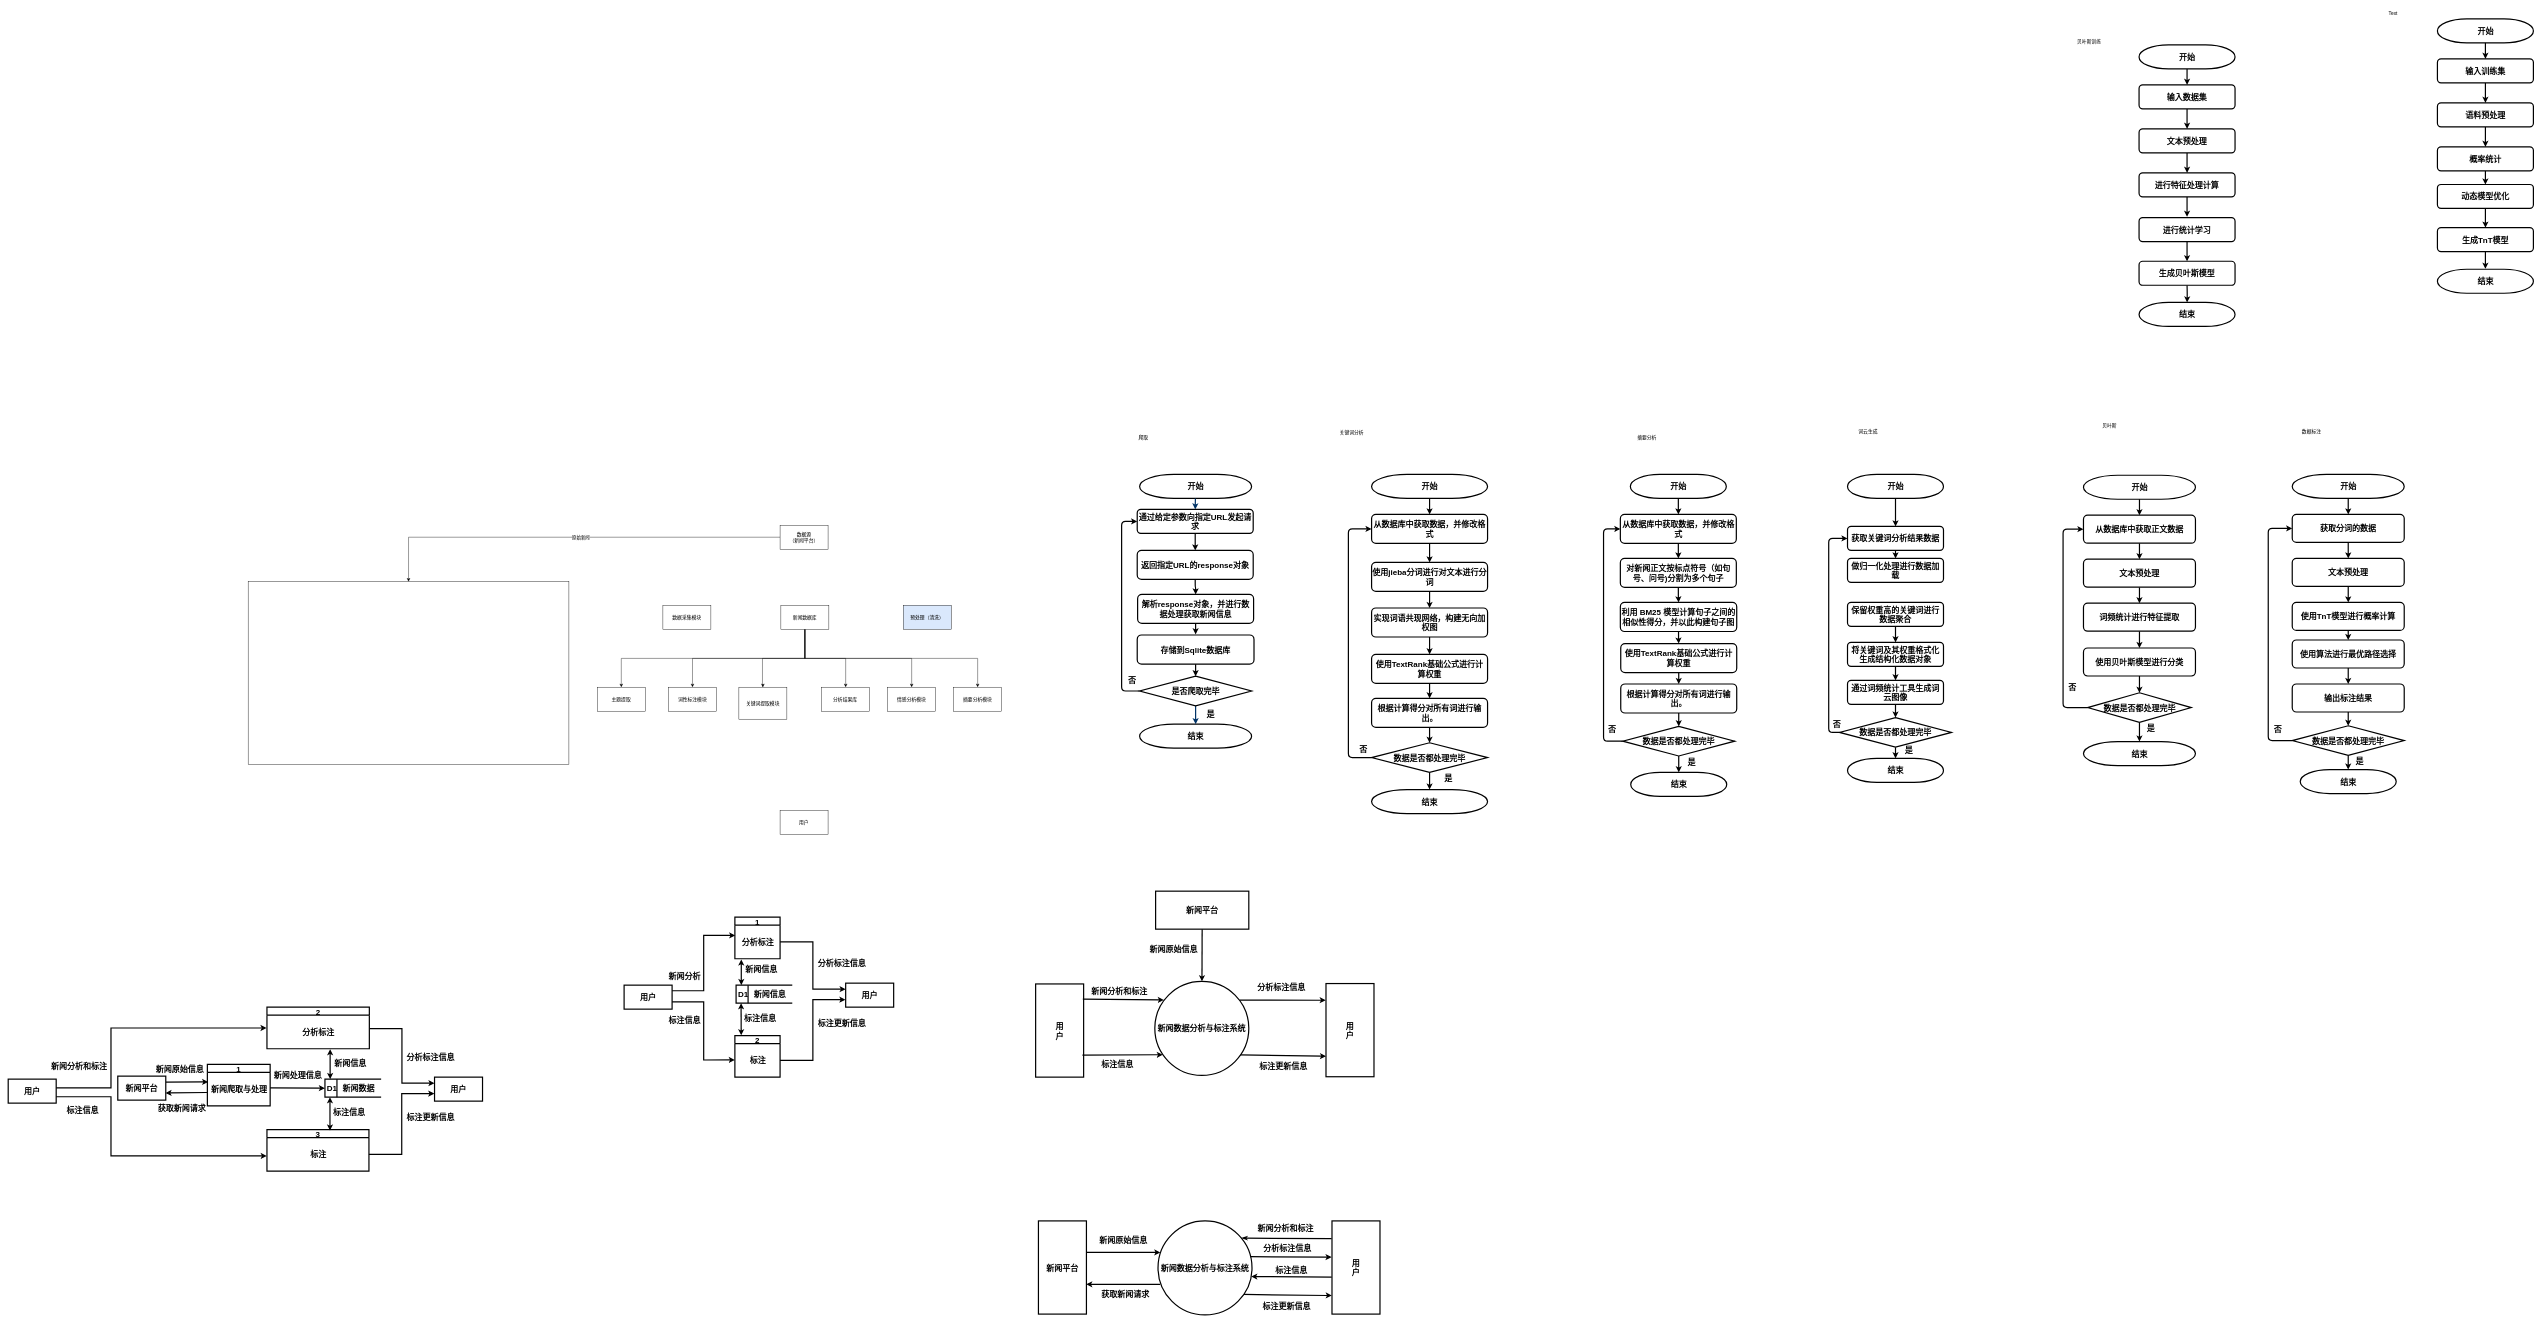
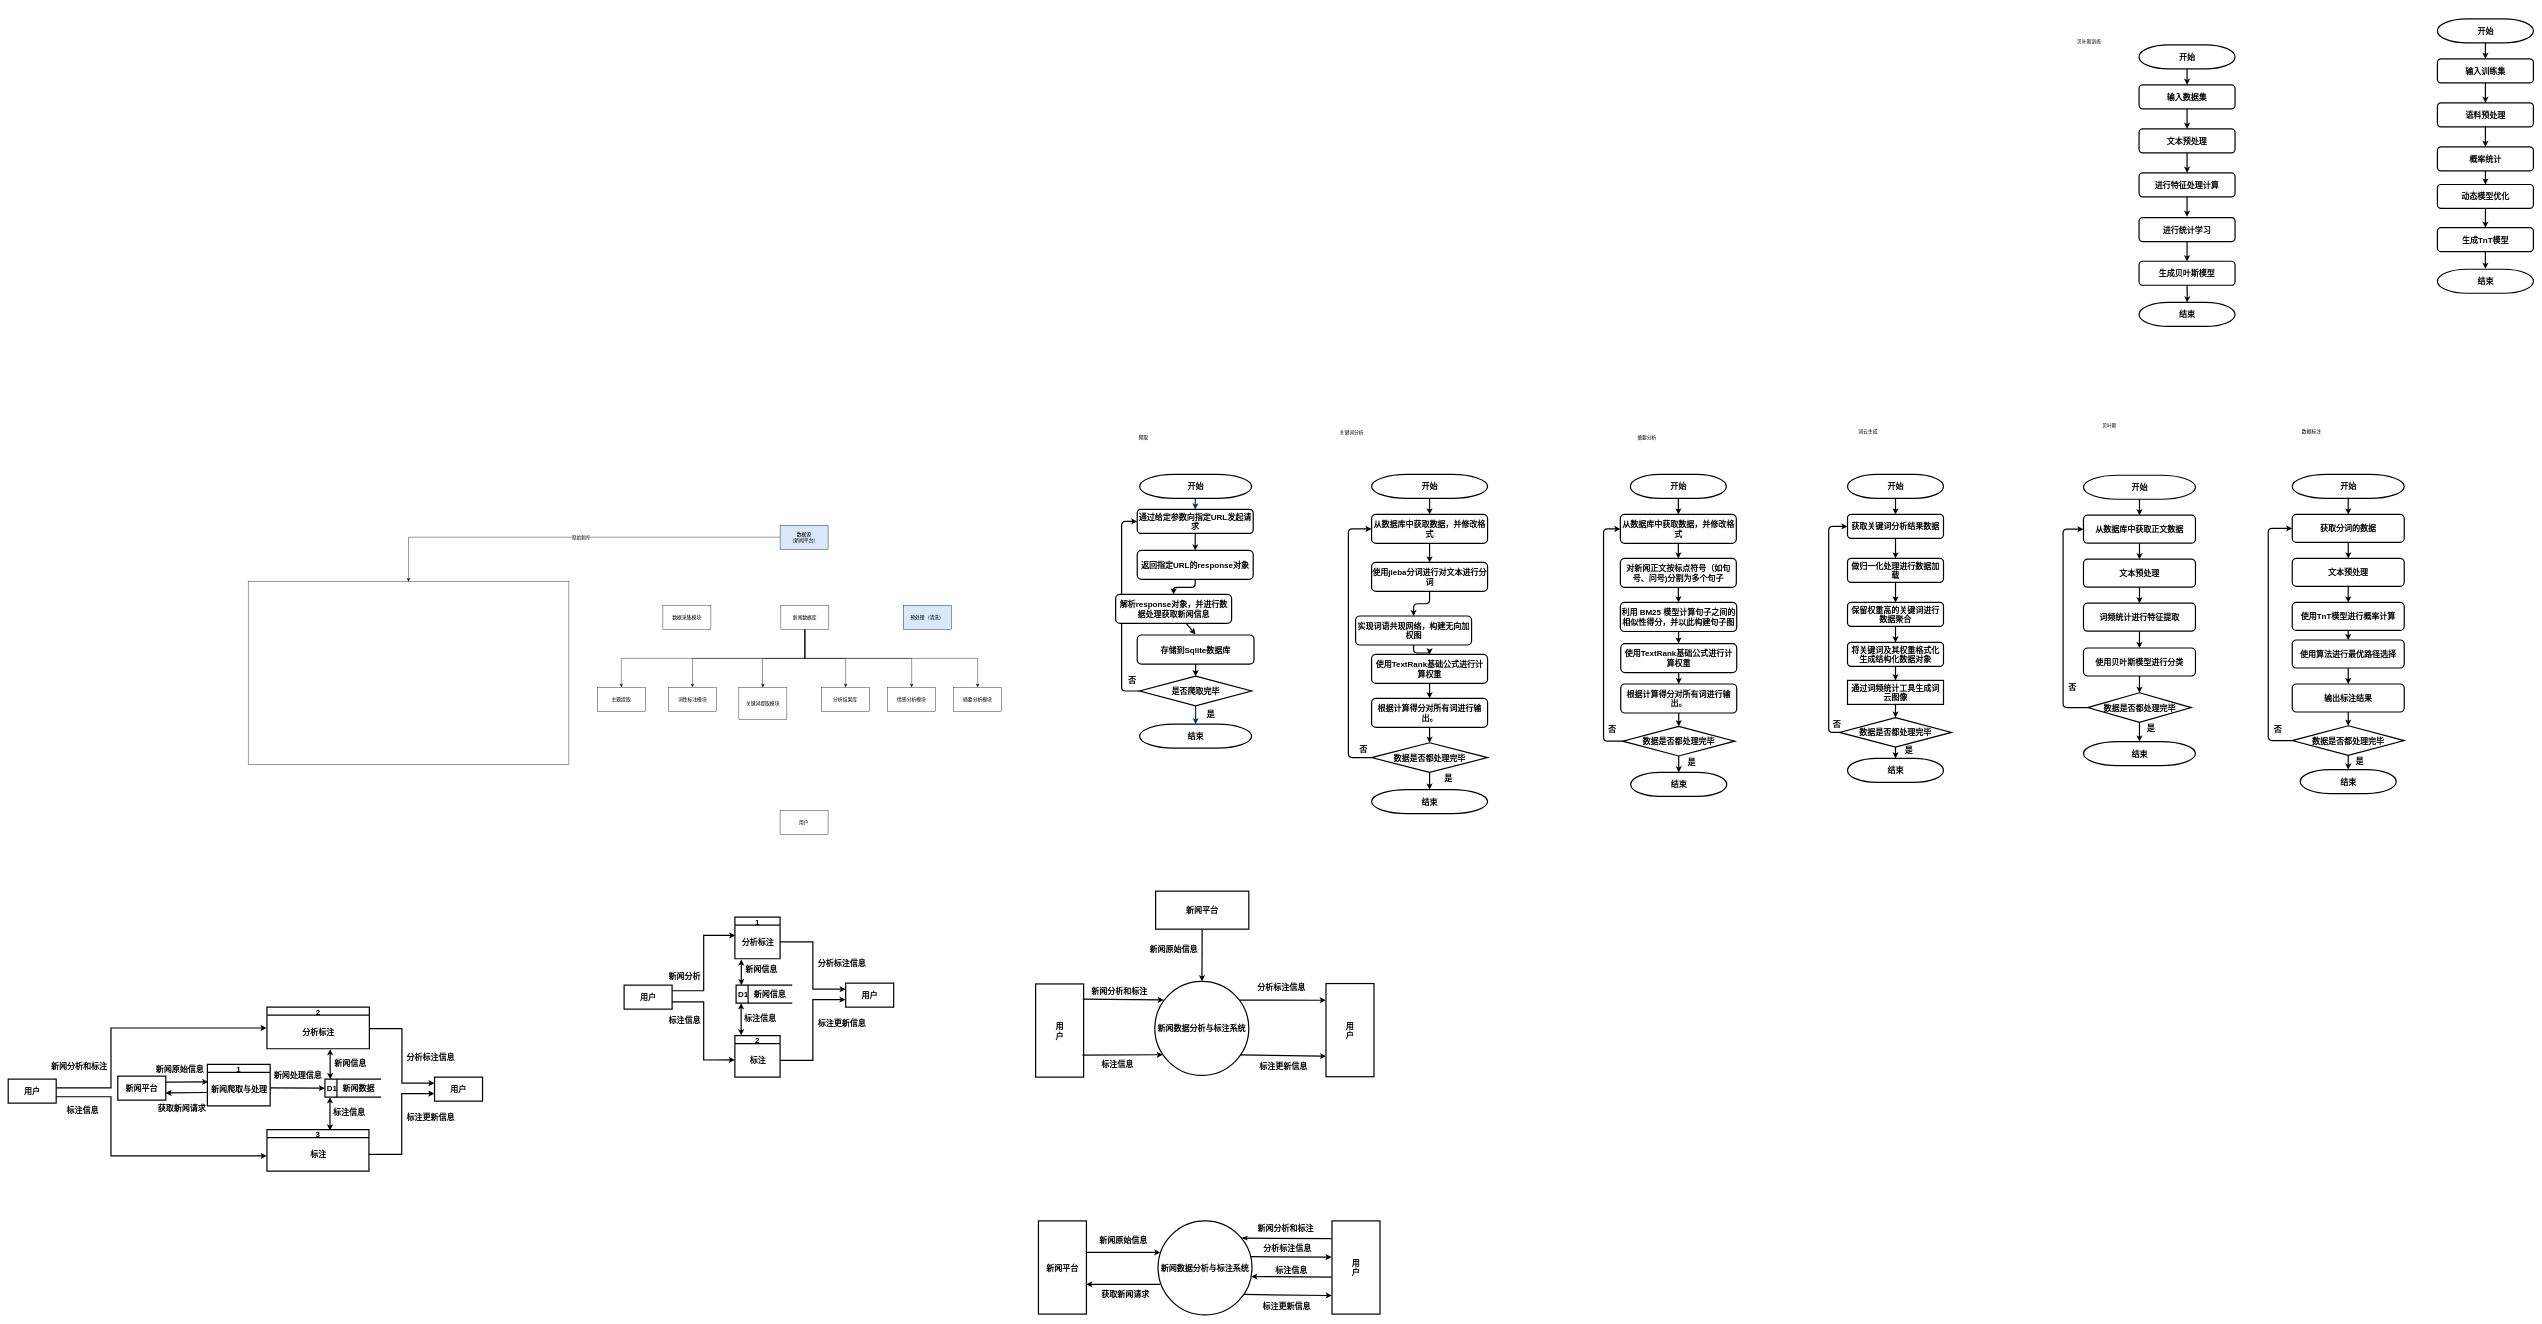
(2393, 13) -> none
(804, 537) -> (804, 537)
(1896, 538) -> (1896, 526)
none -> (1896, 590)
(1196, 609) -> (1174, 609)
(1430, 622) -> (1414, 630)
(1896, 692) -> (1896, 692)
